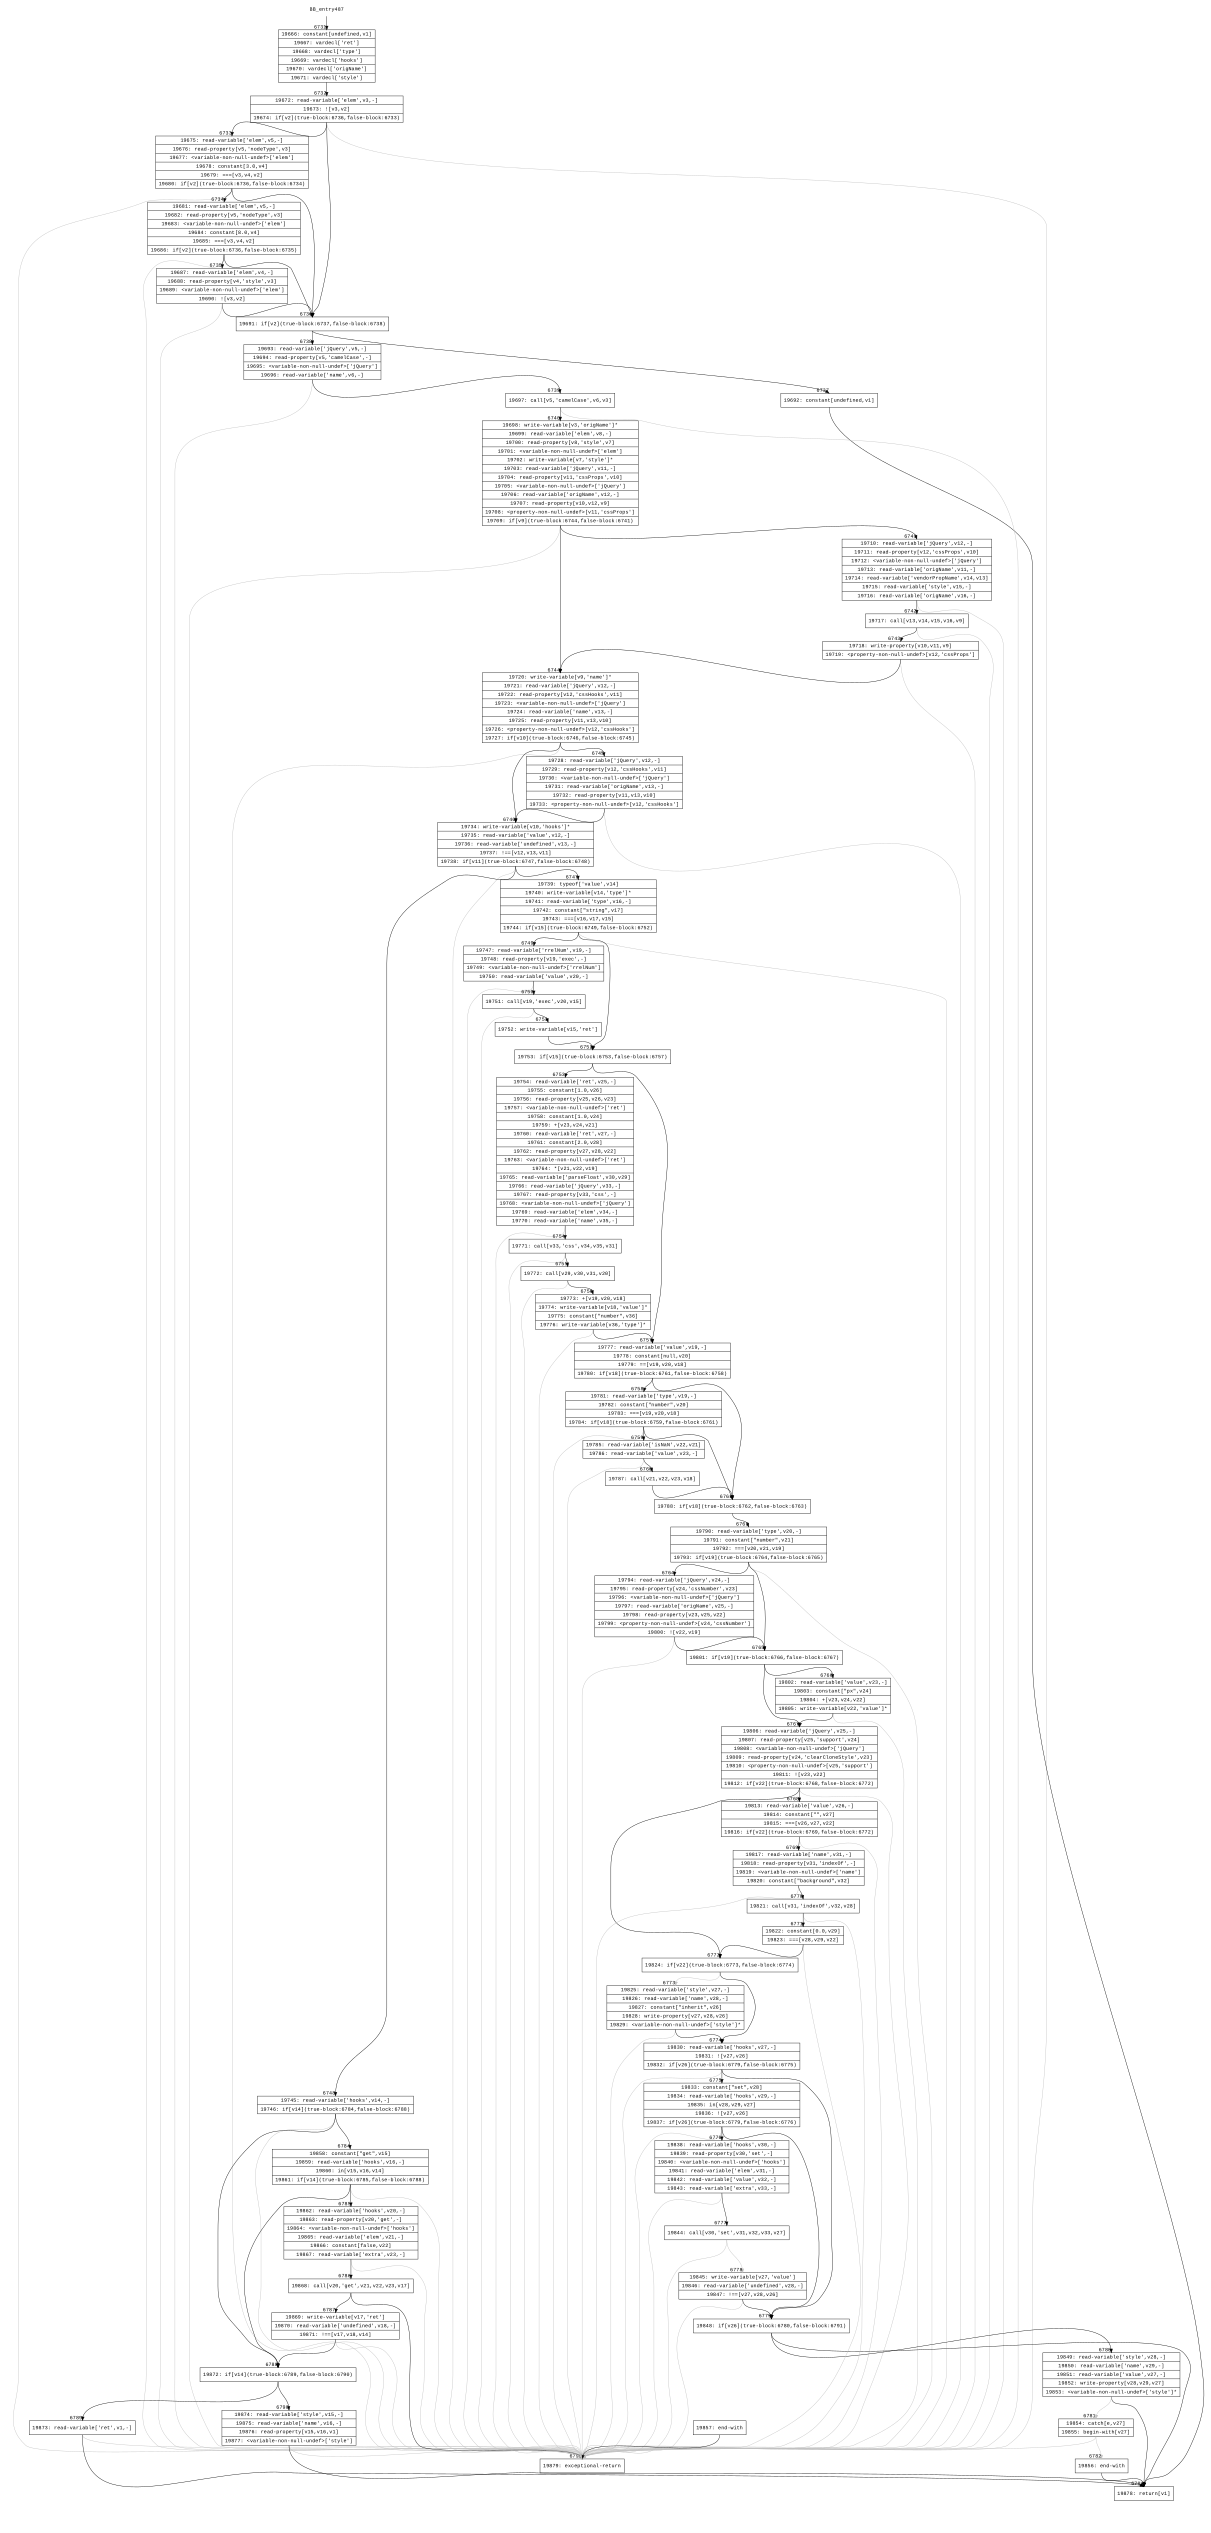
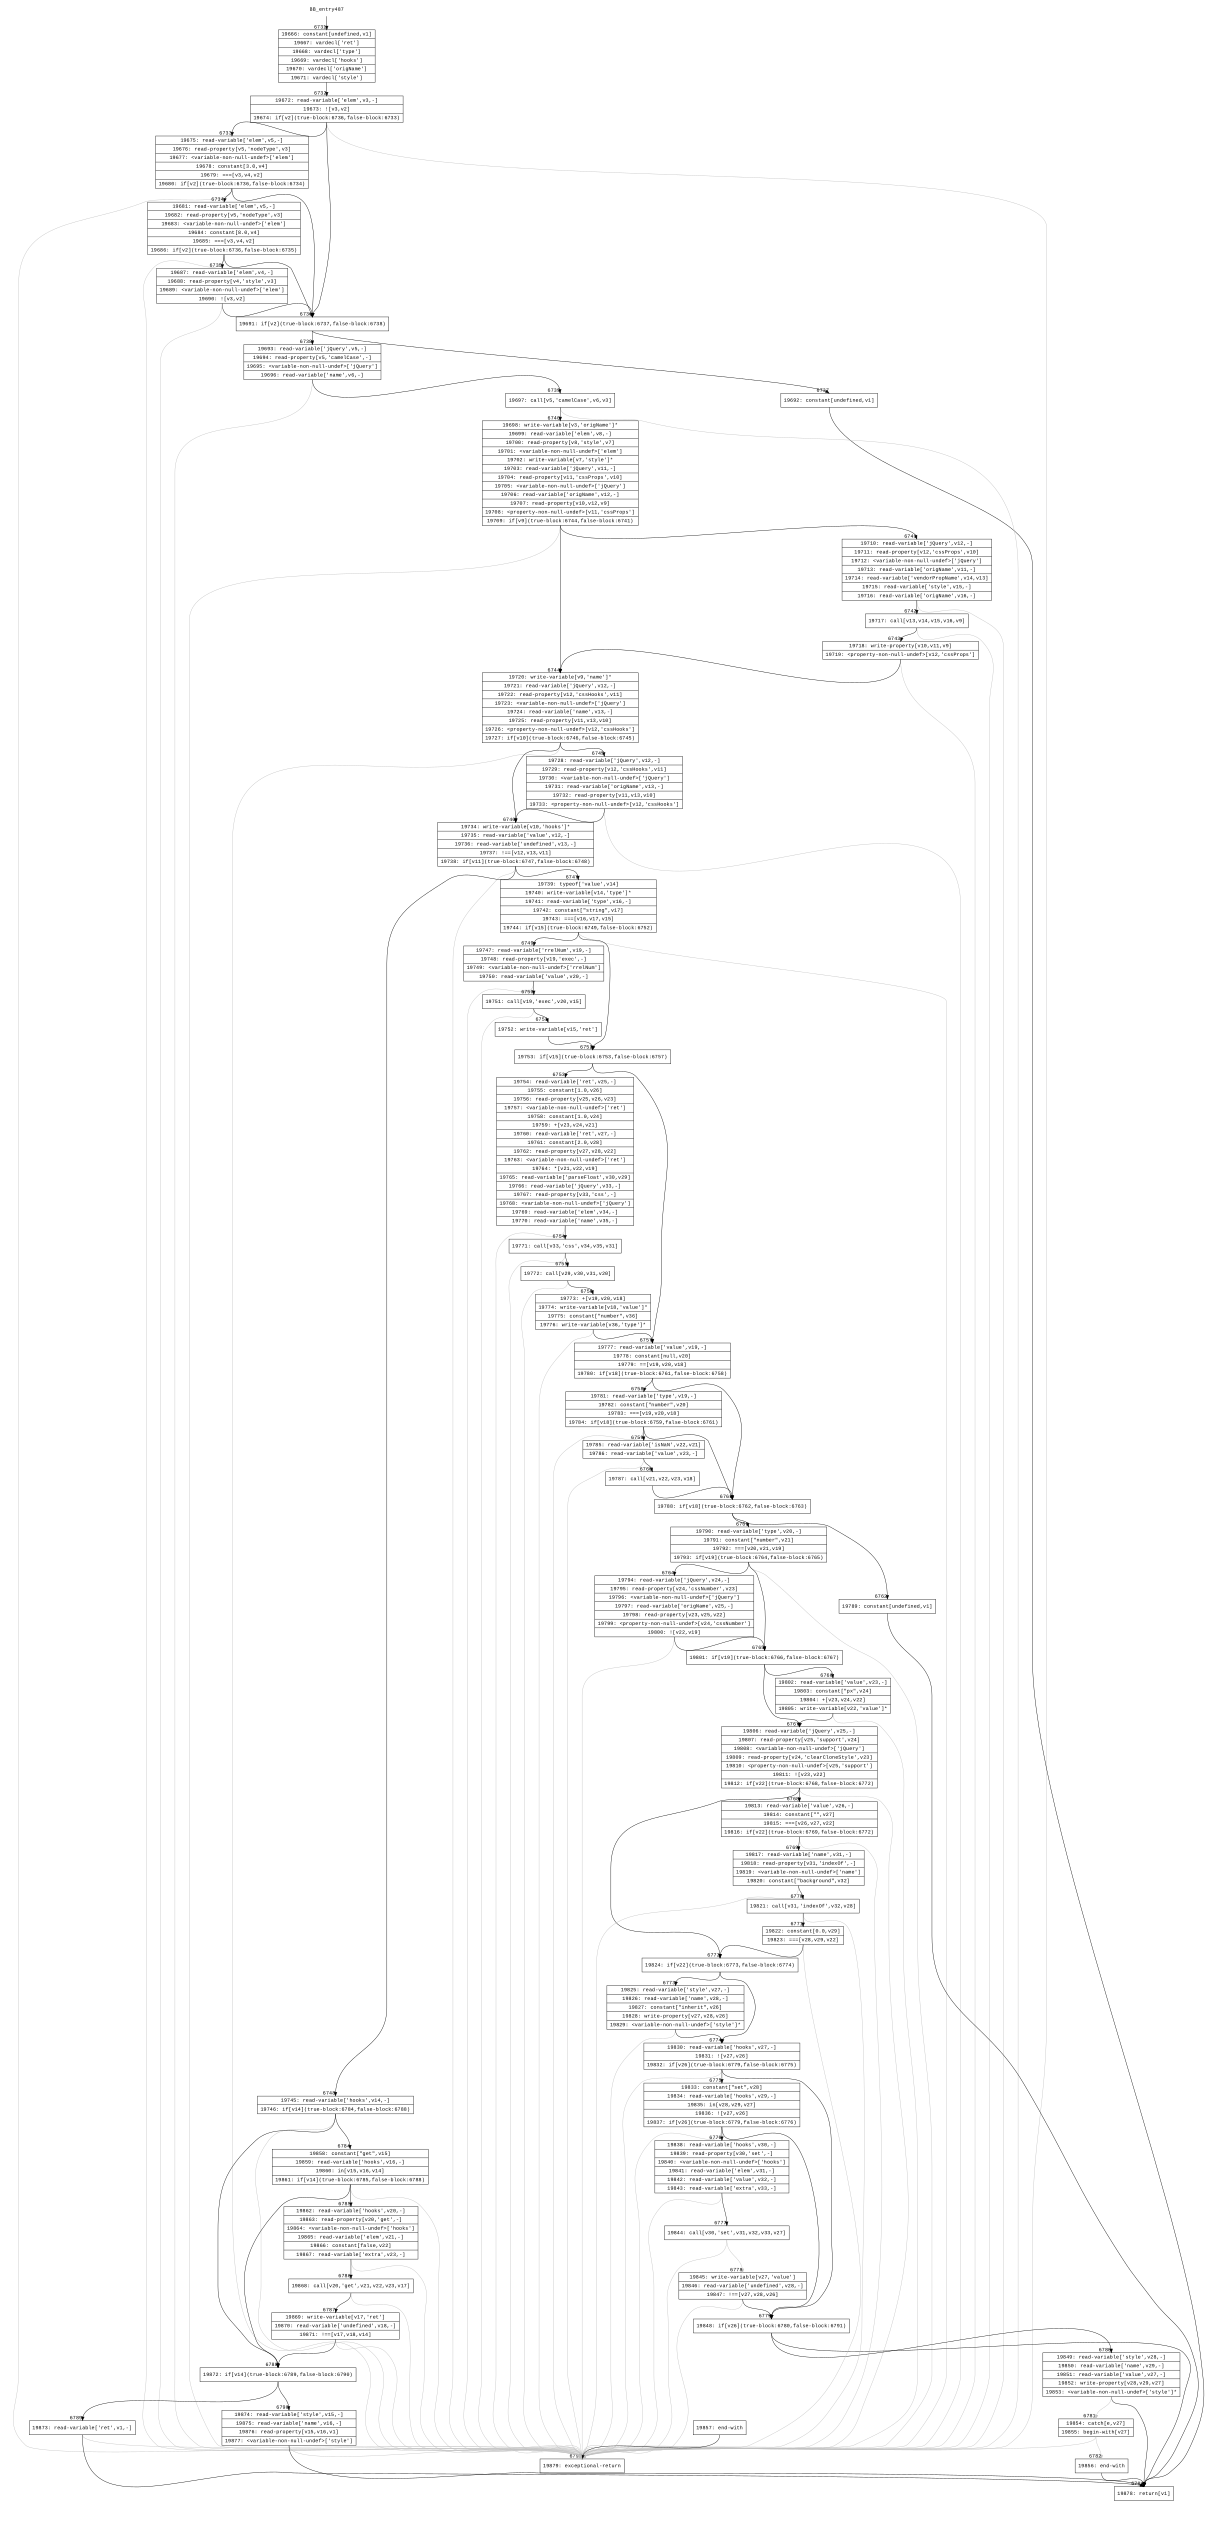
none -> (887, 1606)
(700, 1979) -> (700, 1979)
(412, 2430) -> (412, 2430)
